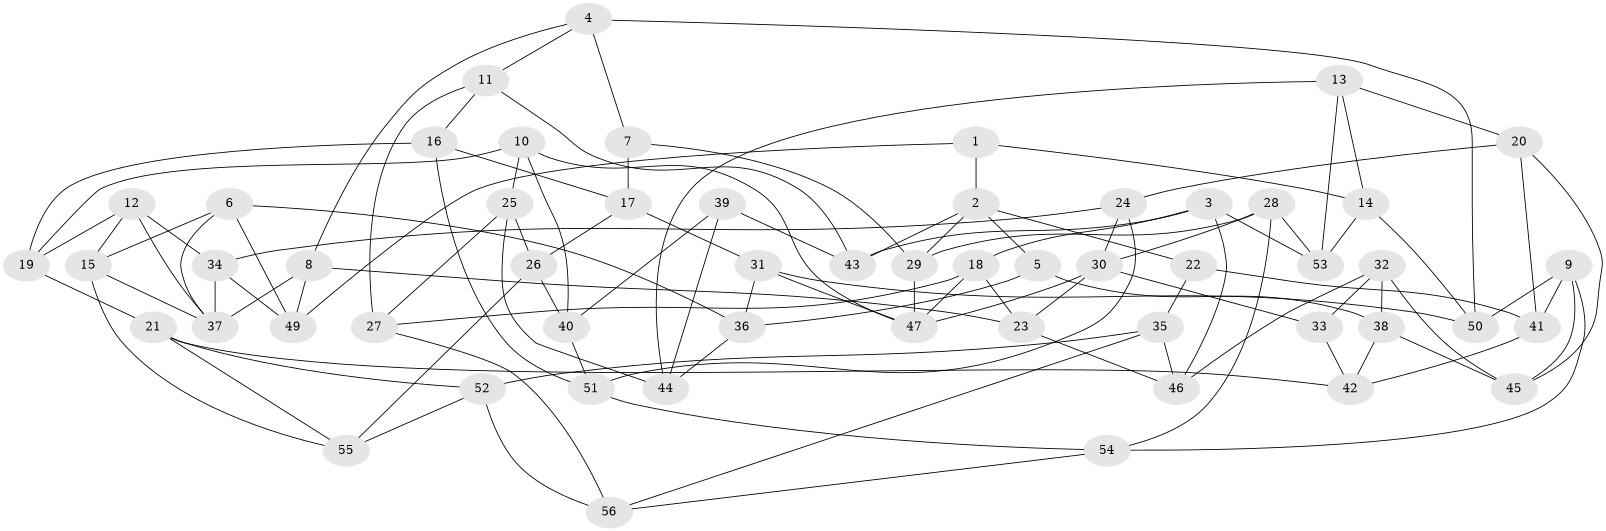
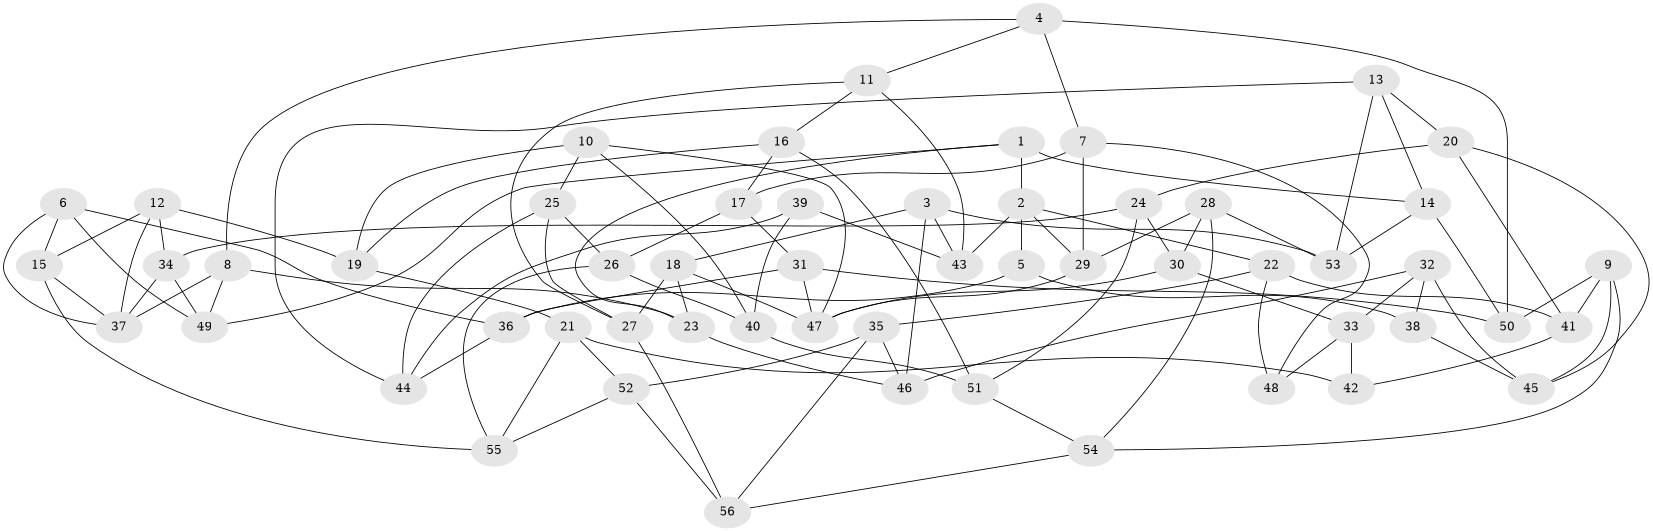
(1067, 292) -> (715, 186)
(1366, 358) -> none
none -> (1272, 389)
